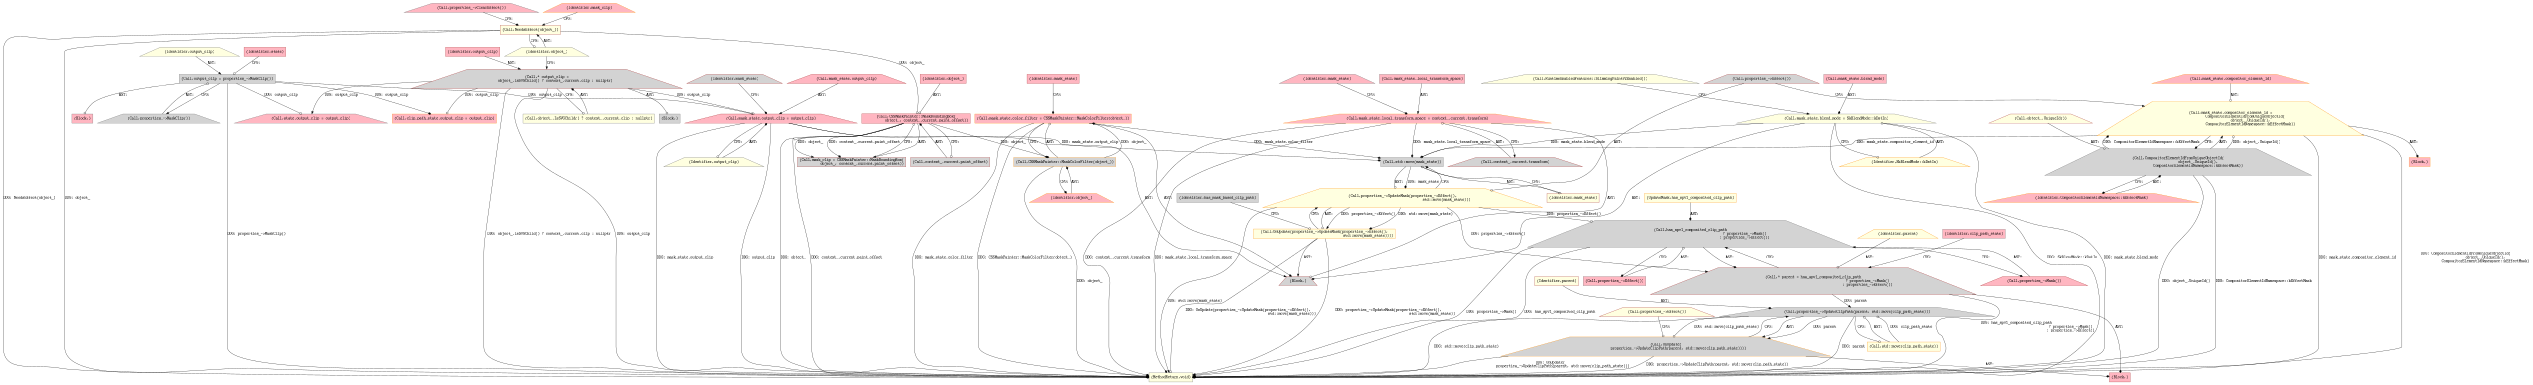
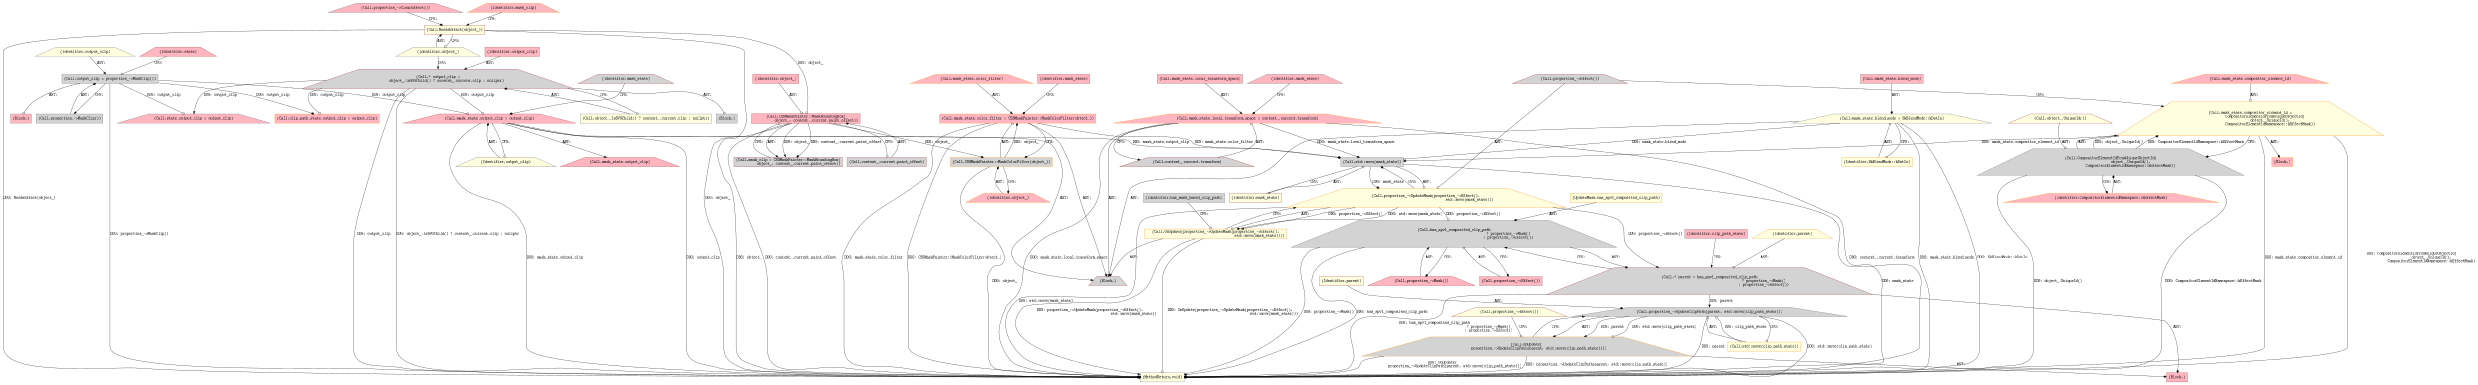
(265, 52) -> (178, 52)
none -> (972, 79)
(1590, 79) -> none
(182, 95) -> (78, 96)
(810, 98) -> (553, 140)
(159, 119) -> (70, 119)
(1905, 162) -> (1877, 162)
none -> (1808, 365)
